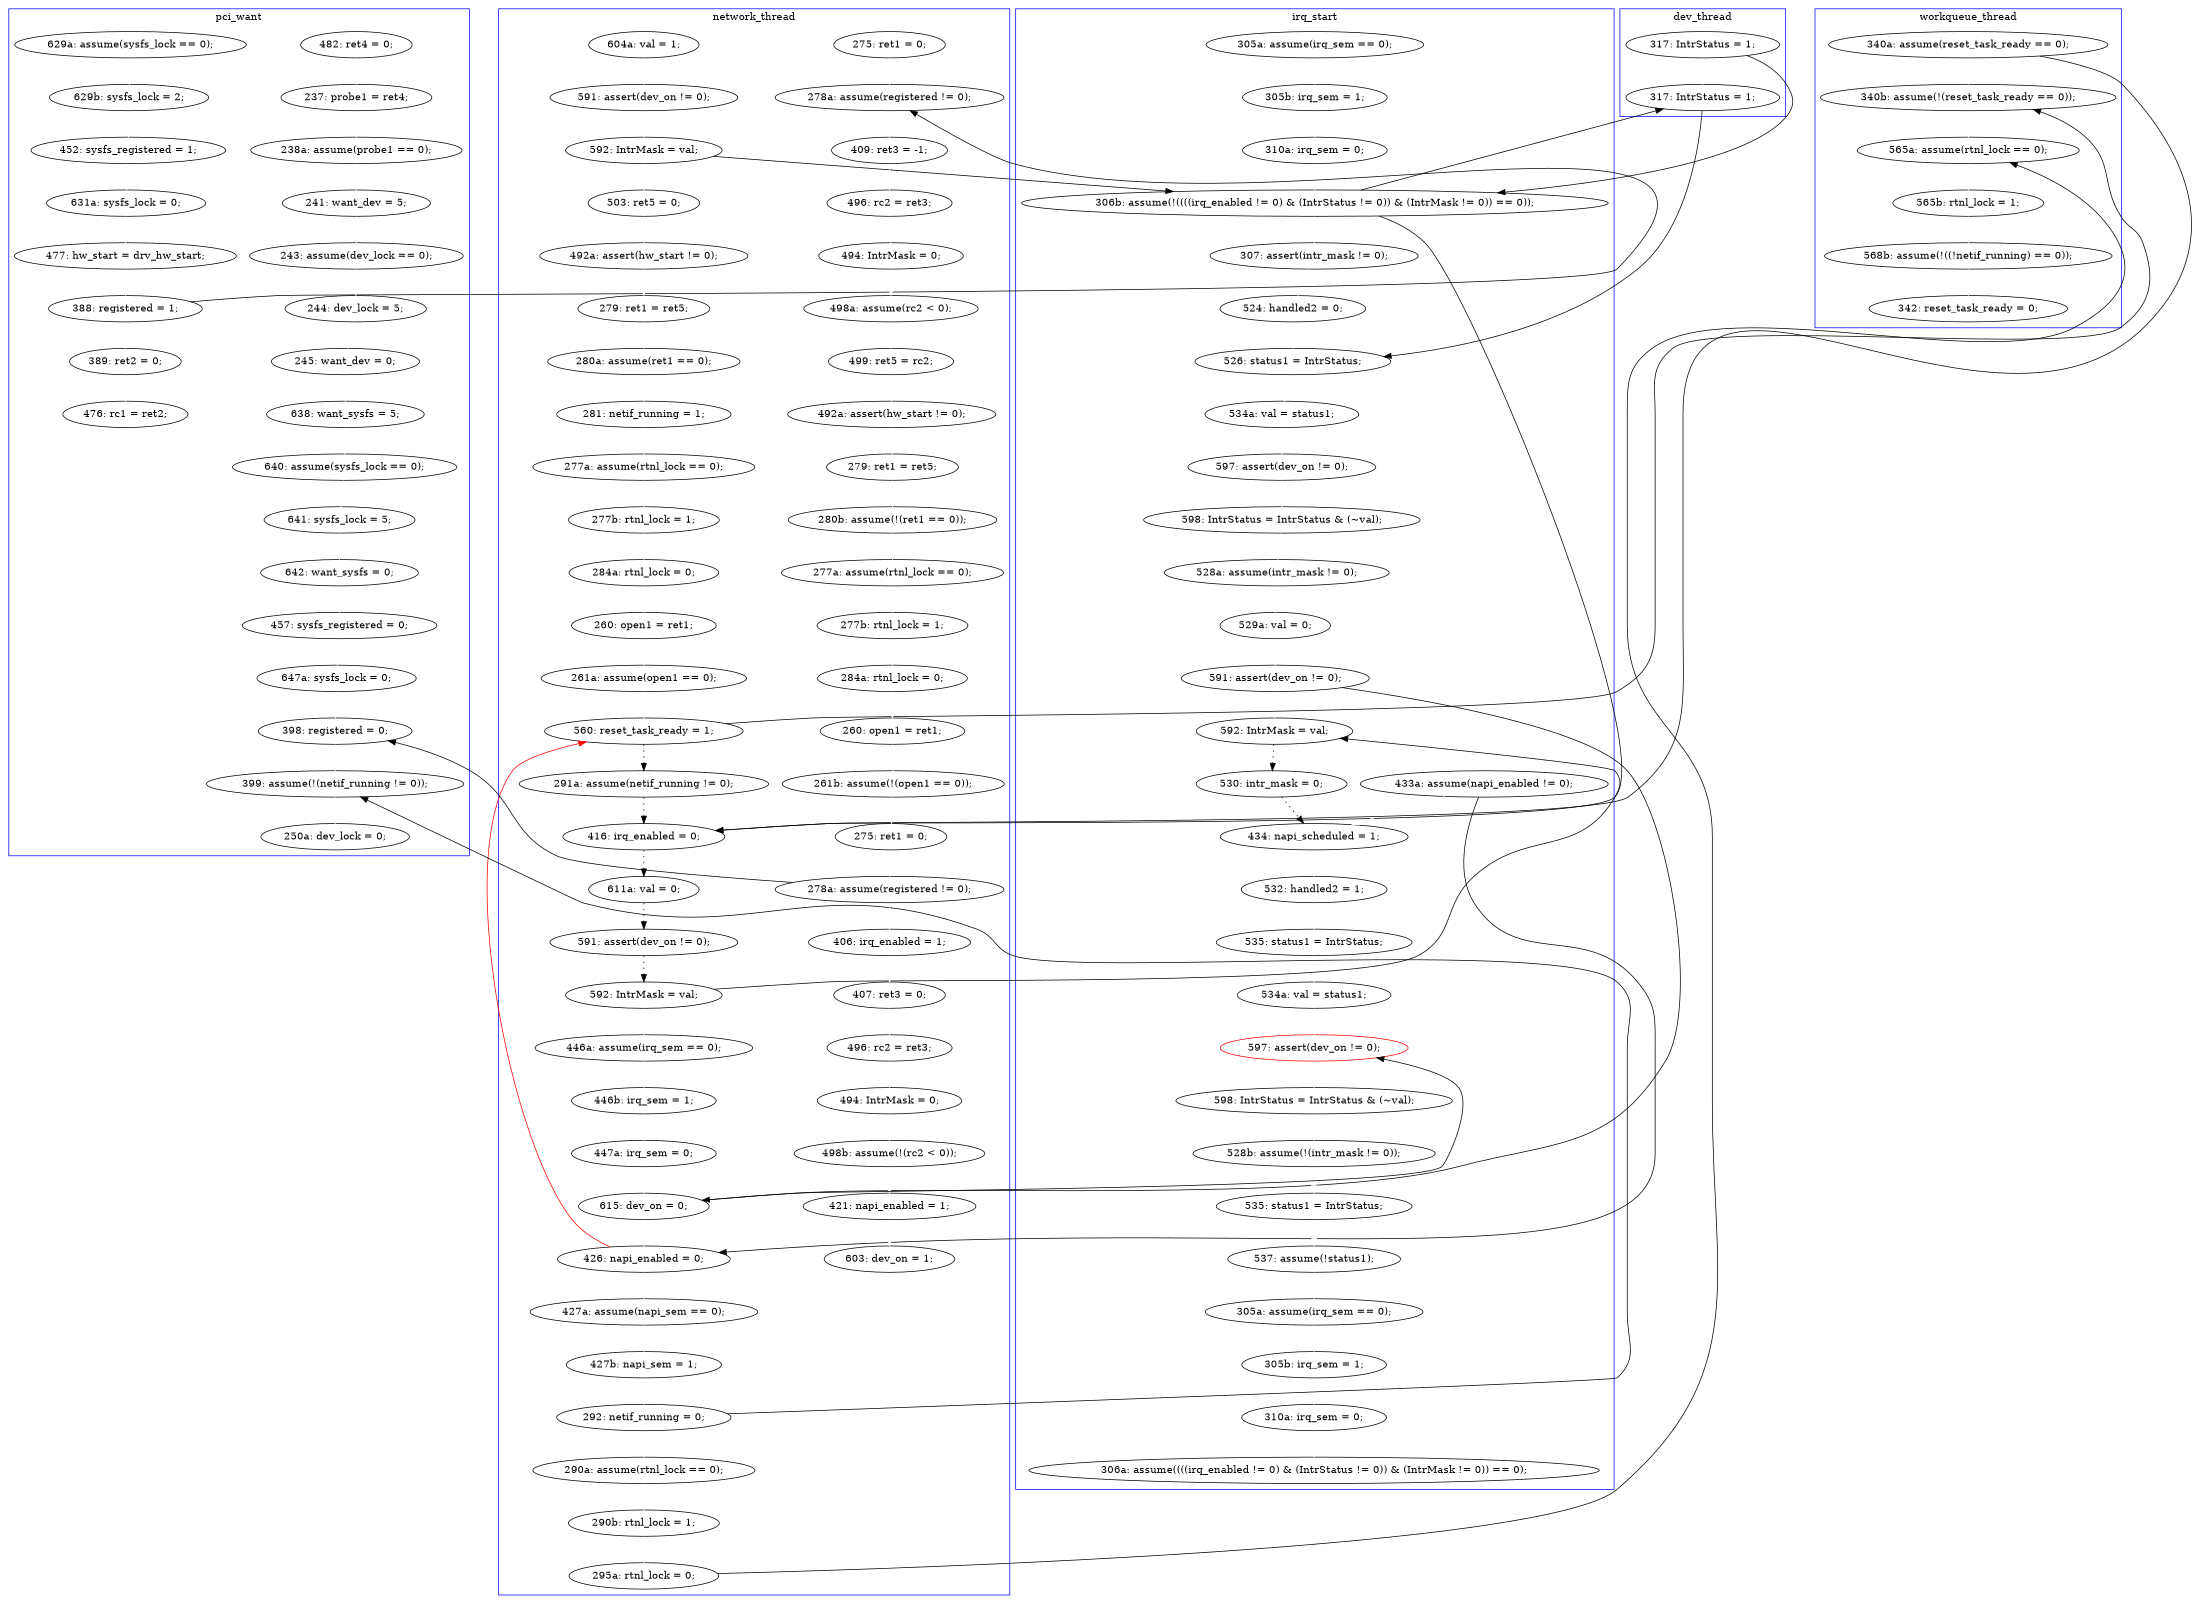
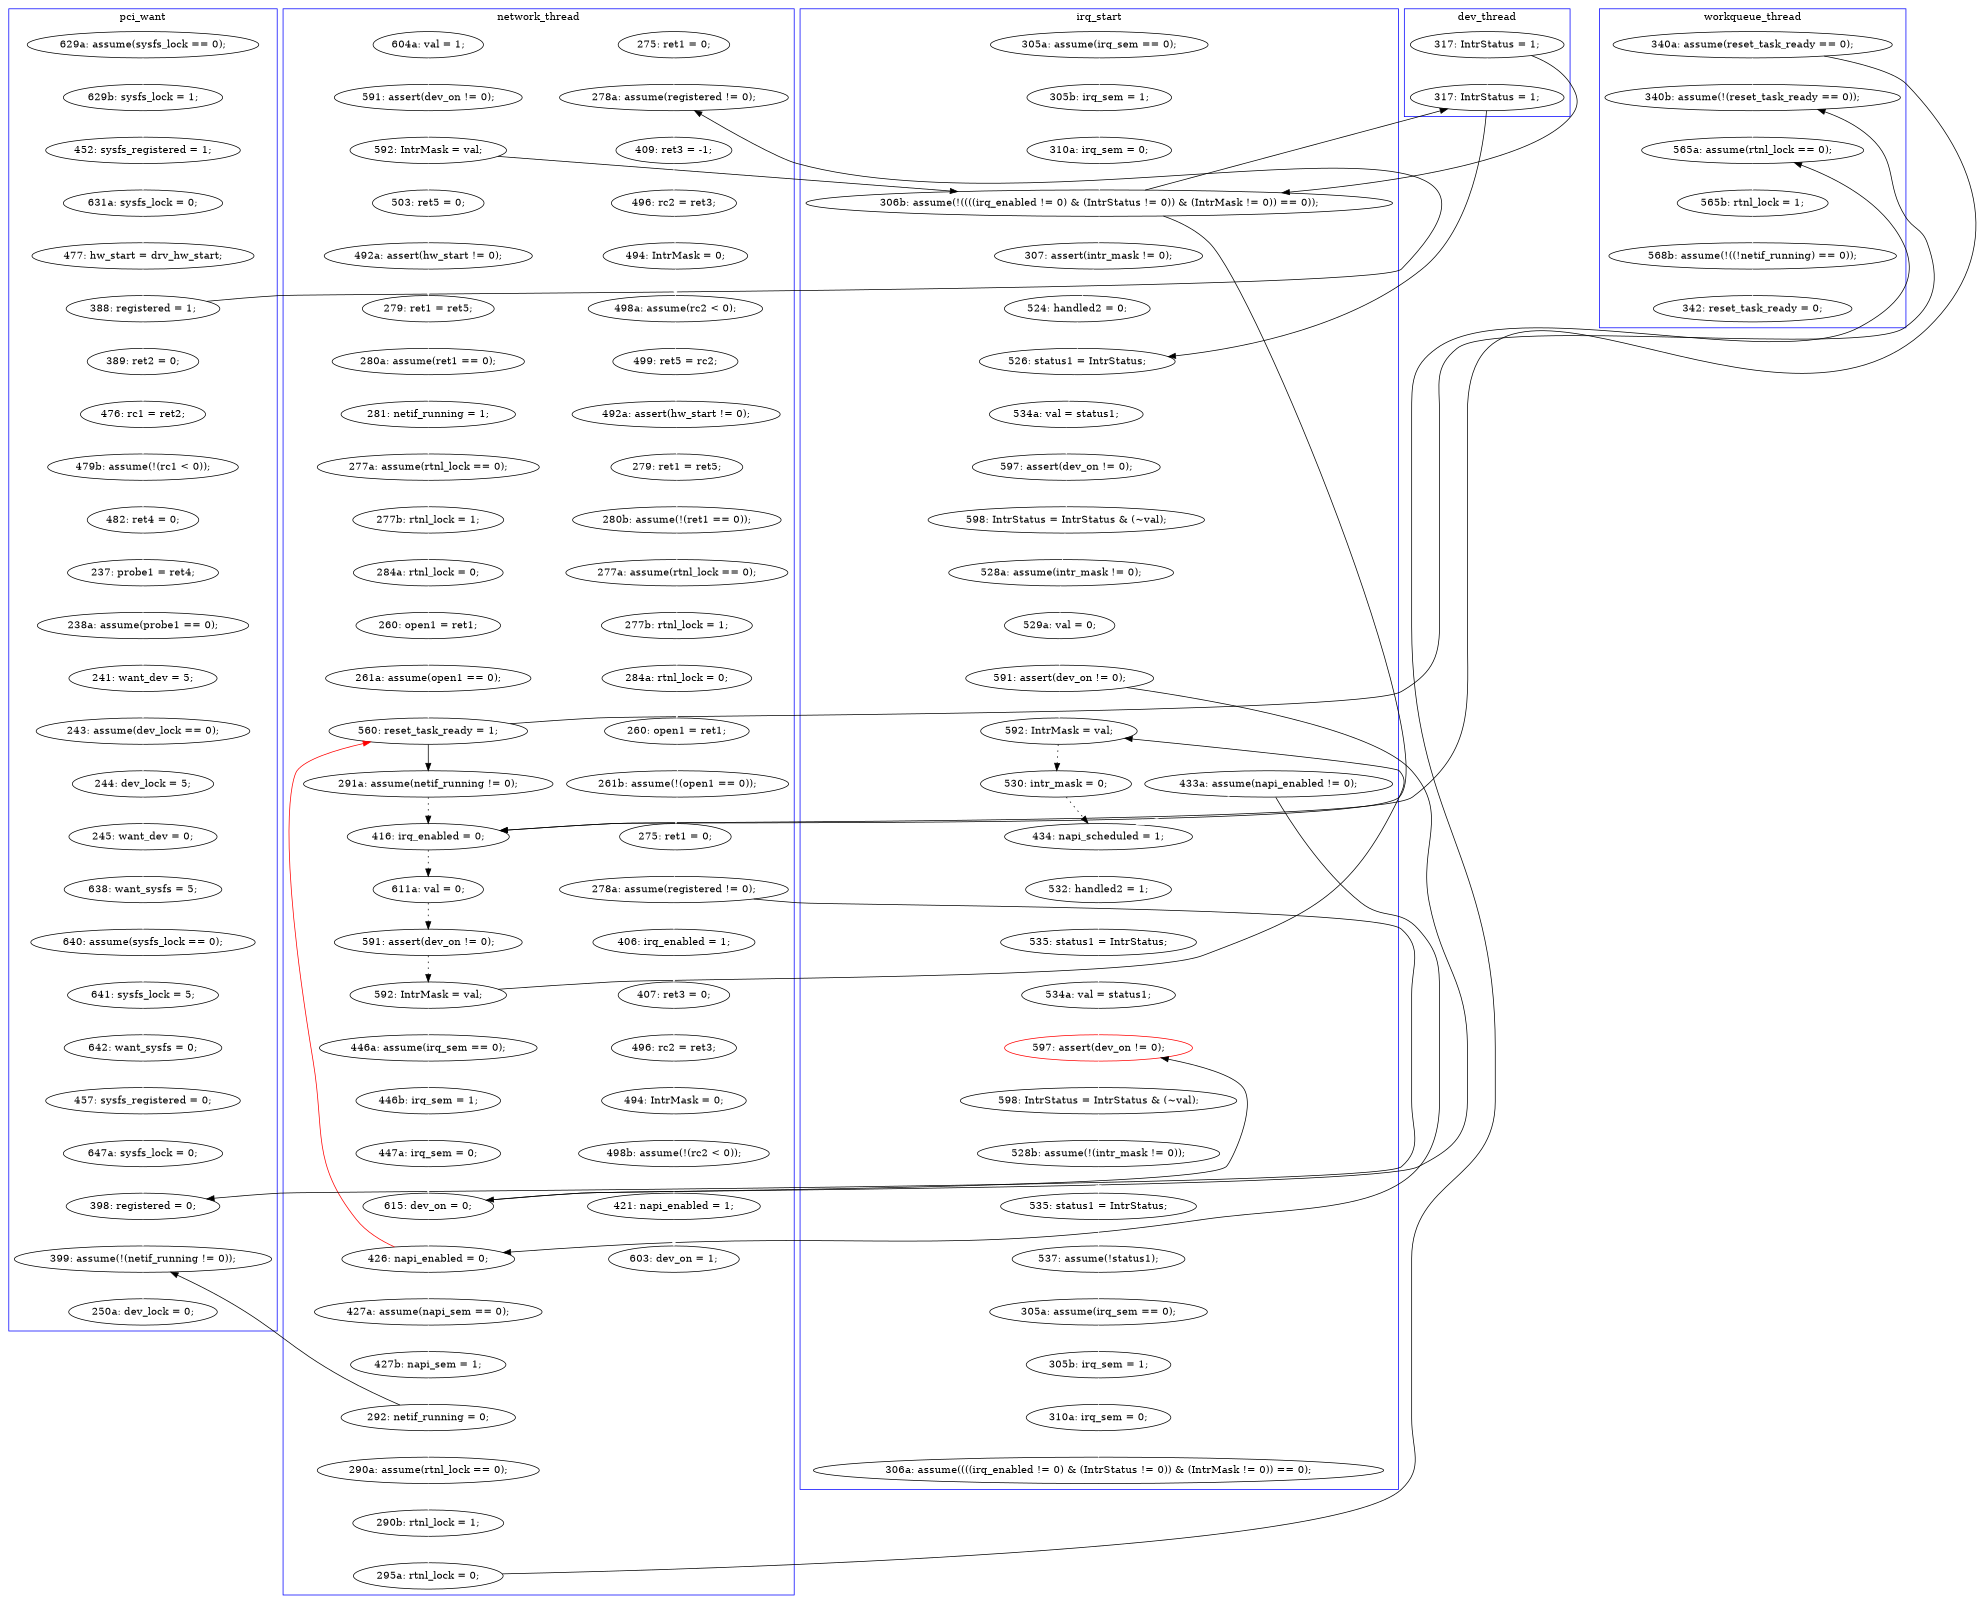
(129, 98) -> (143, 98)
none -> (143, 467)
(644, 754) -> (428, 754)
